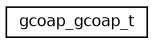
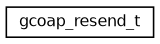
(77, 22) -> (80, 22)
